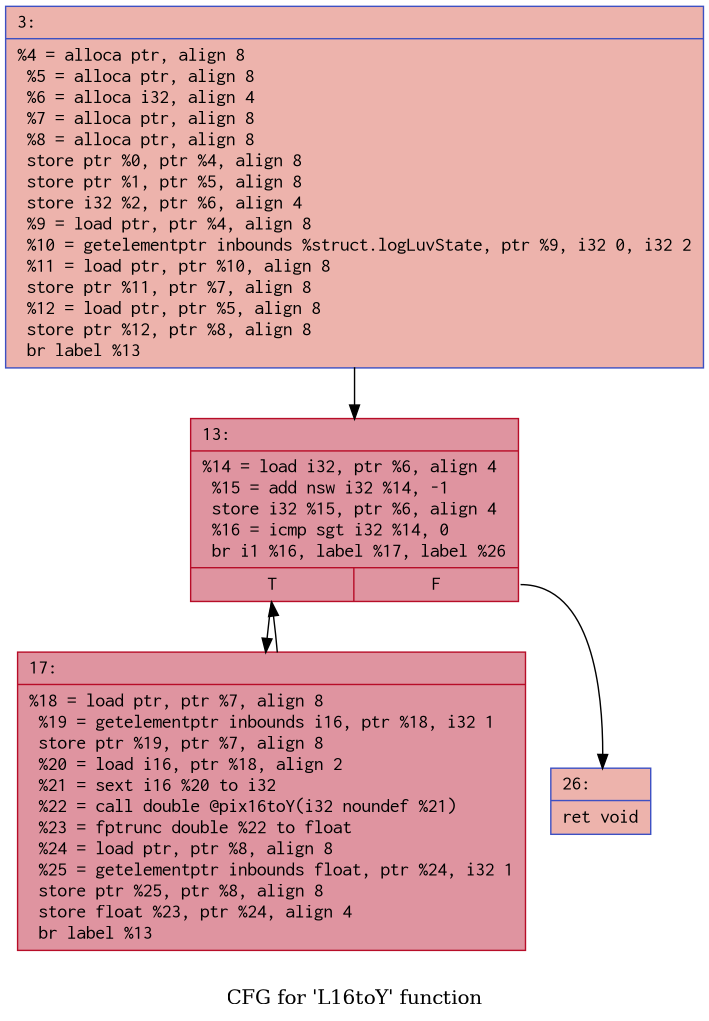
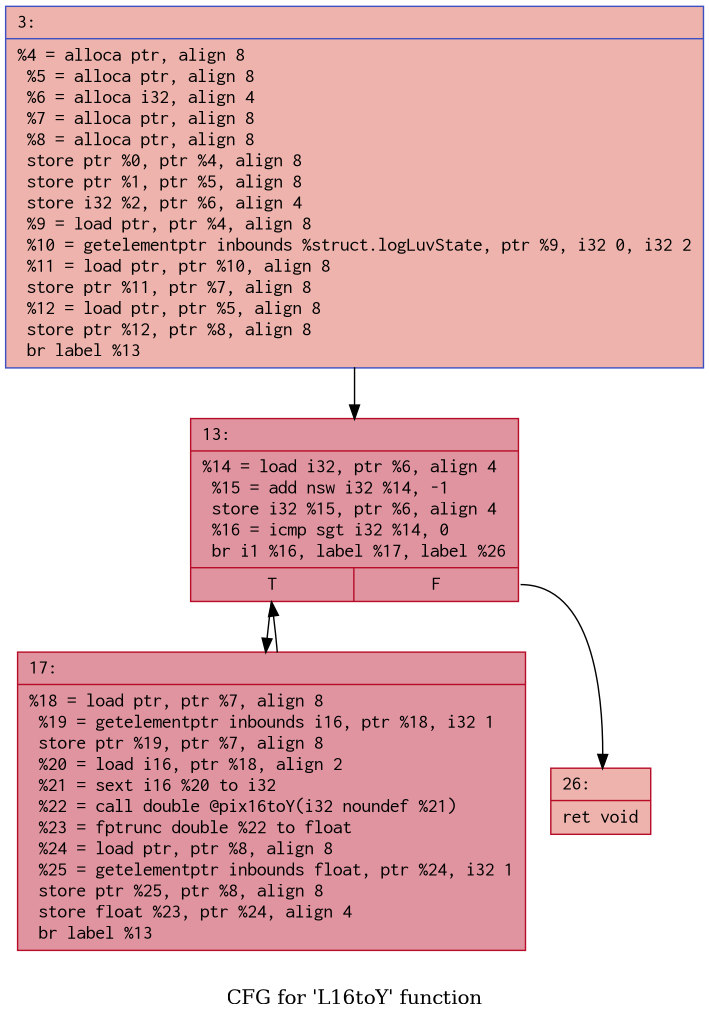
(601, 801) -> (601, 801)
